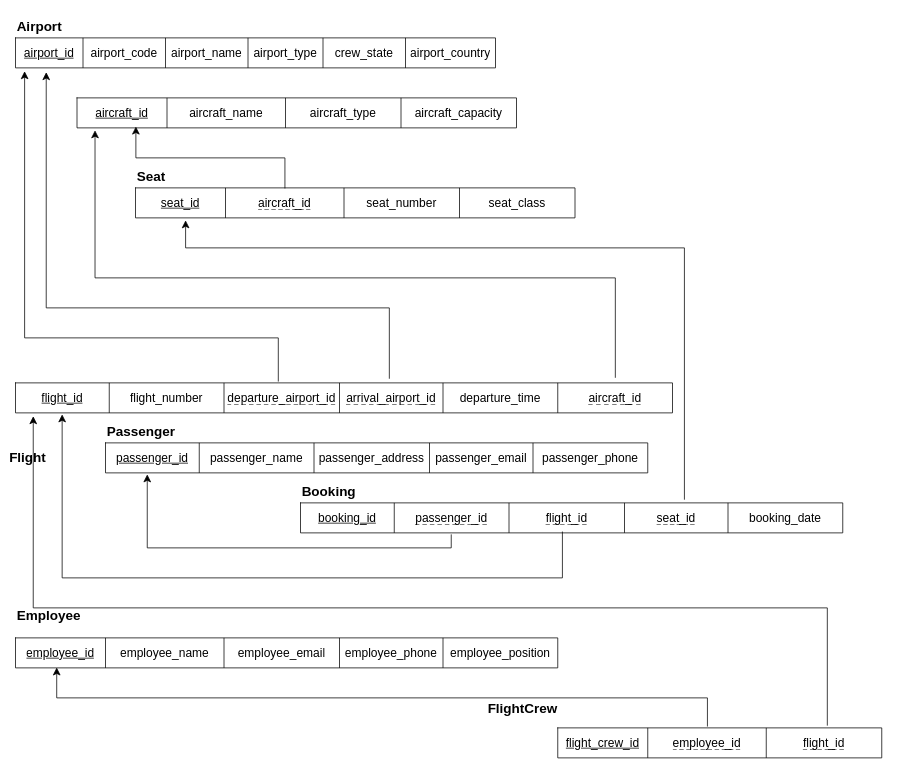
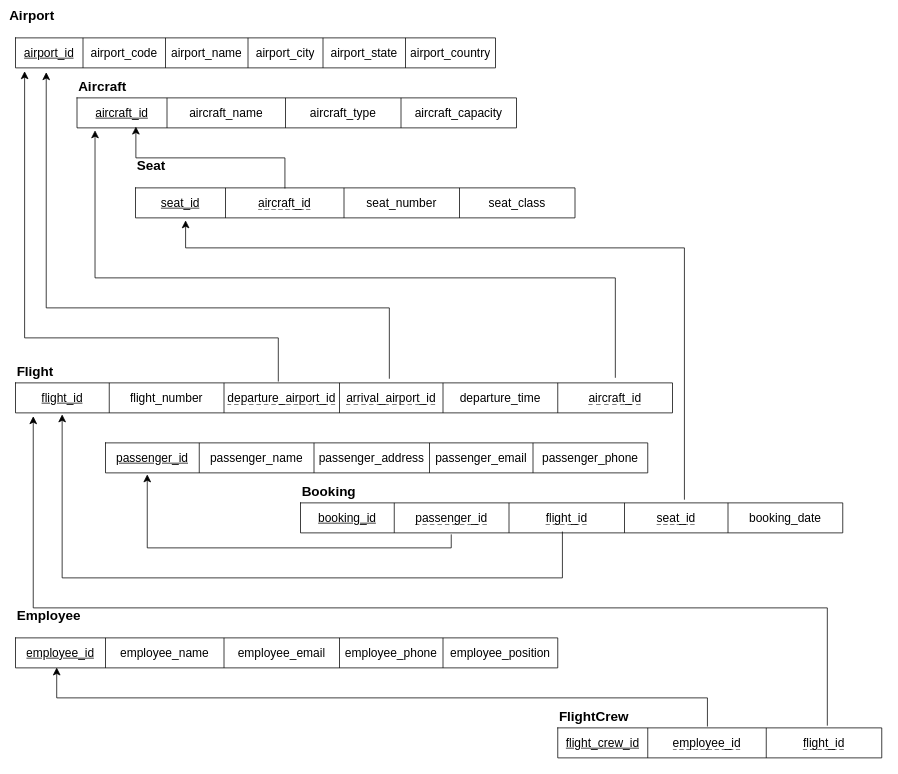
(53, 27) -> (45, 15)
(285, 53) -> (285, 53)
(364, 53) -> (364, 53)
none -> (114, 87)
(173, 177) -> (173, 165)
(143, 432) -> none
(45, 458) -> (53, 372)
(524, 709) -> (595, 717)
